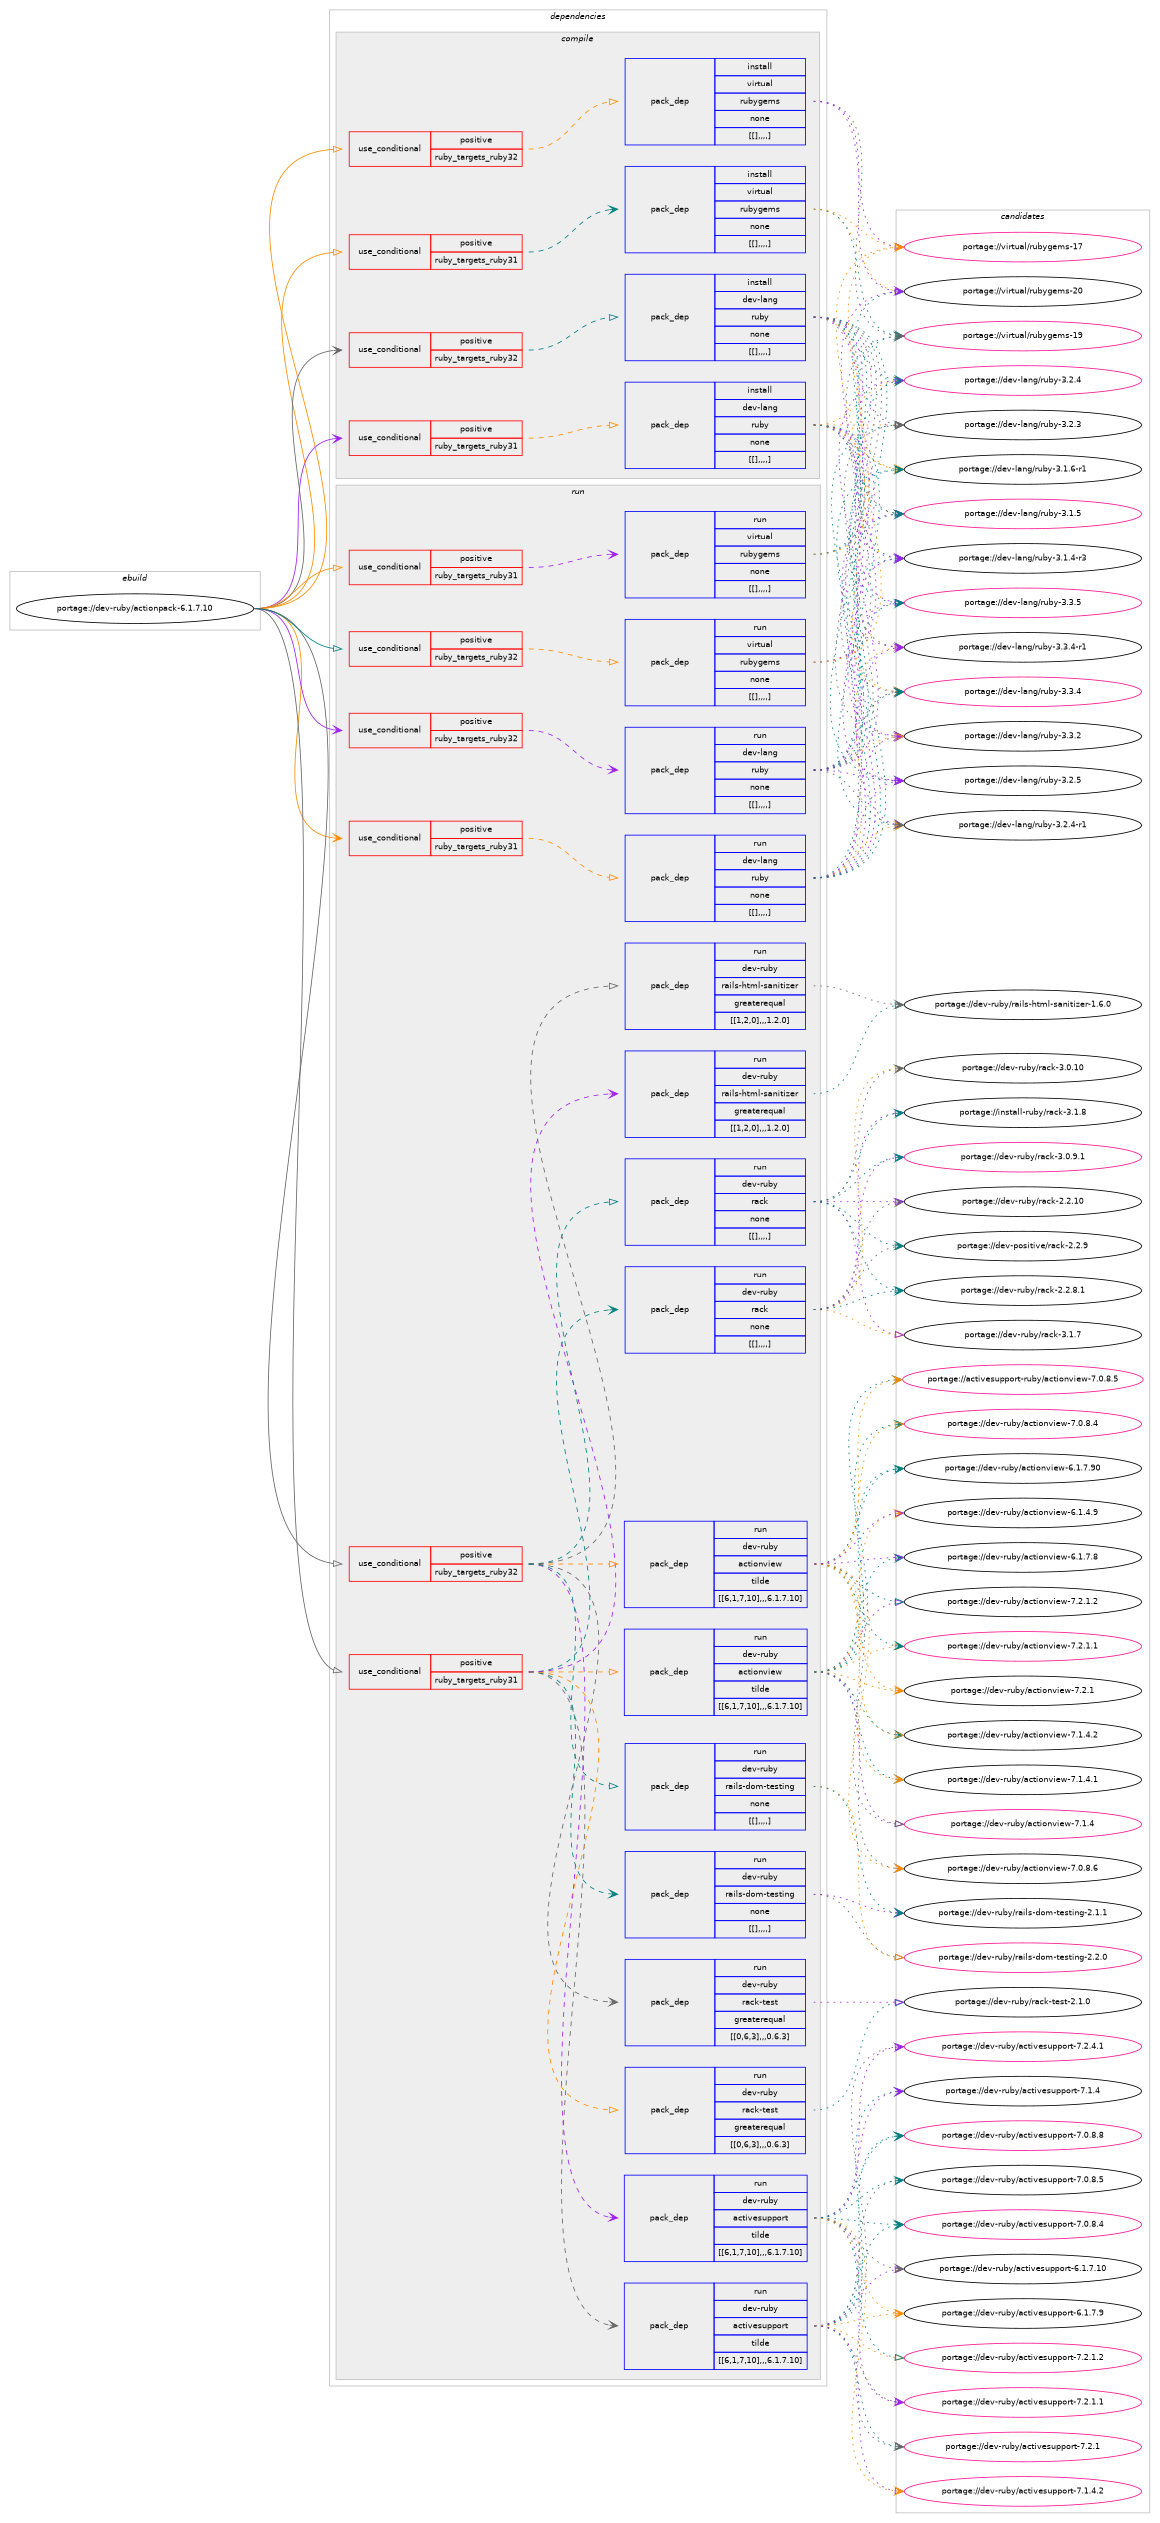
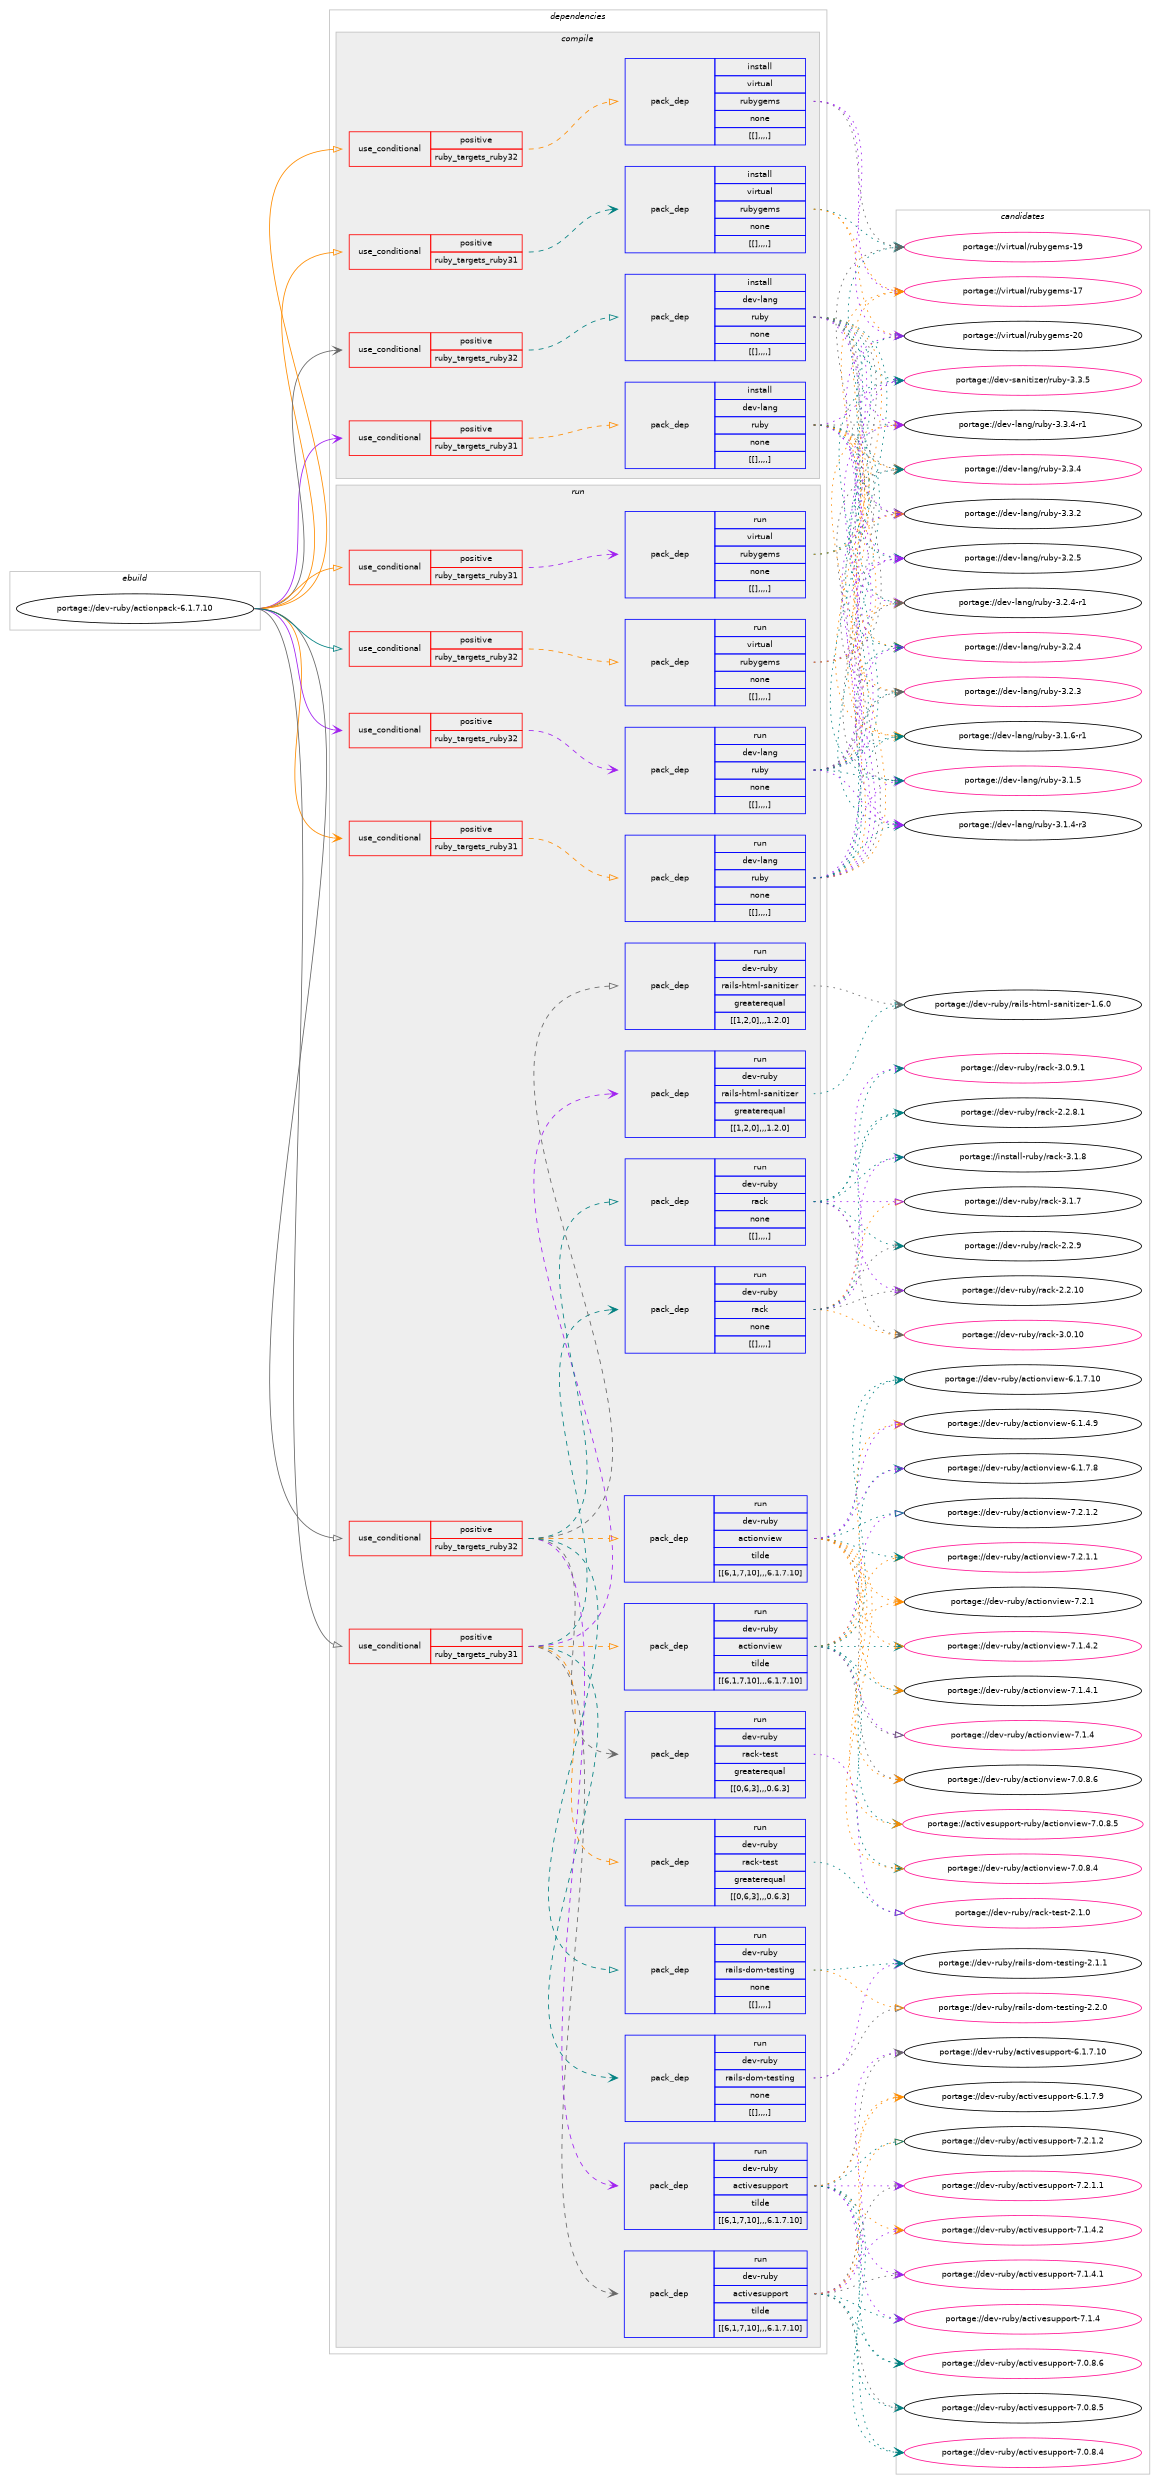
(1023, 425) -> (1023, 692)
(1023, 603) -> (1023, 381)
(1023, 1068) -> (1023, 1335)
(1023, 1246) -> (1023, 1246)
(1023, 1468) -> (1023, 1380)
(1023, 1735) -> (1023, 1646)
(1023, 2002) -> (1023, 1913)
(1023, 2047) -> (1023, 2275)
(1023, 2091) -> (1023, 2319)
(1023, 2136) -> (1023, 2364)
(1023, 2358) -> (1023, 2141)
(1023, 2447) -> none
